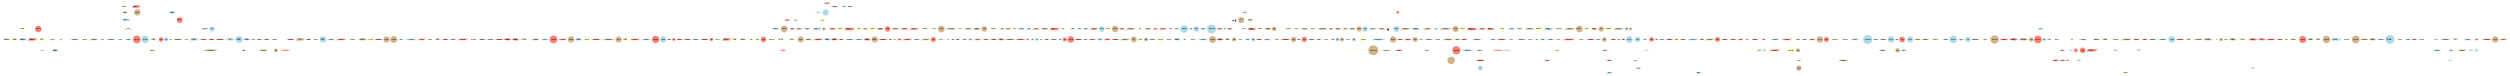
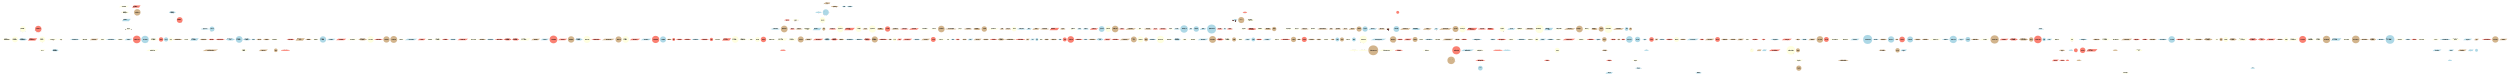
(1063, 29) -> (1063, 29)
